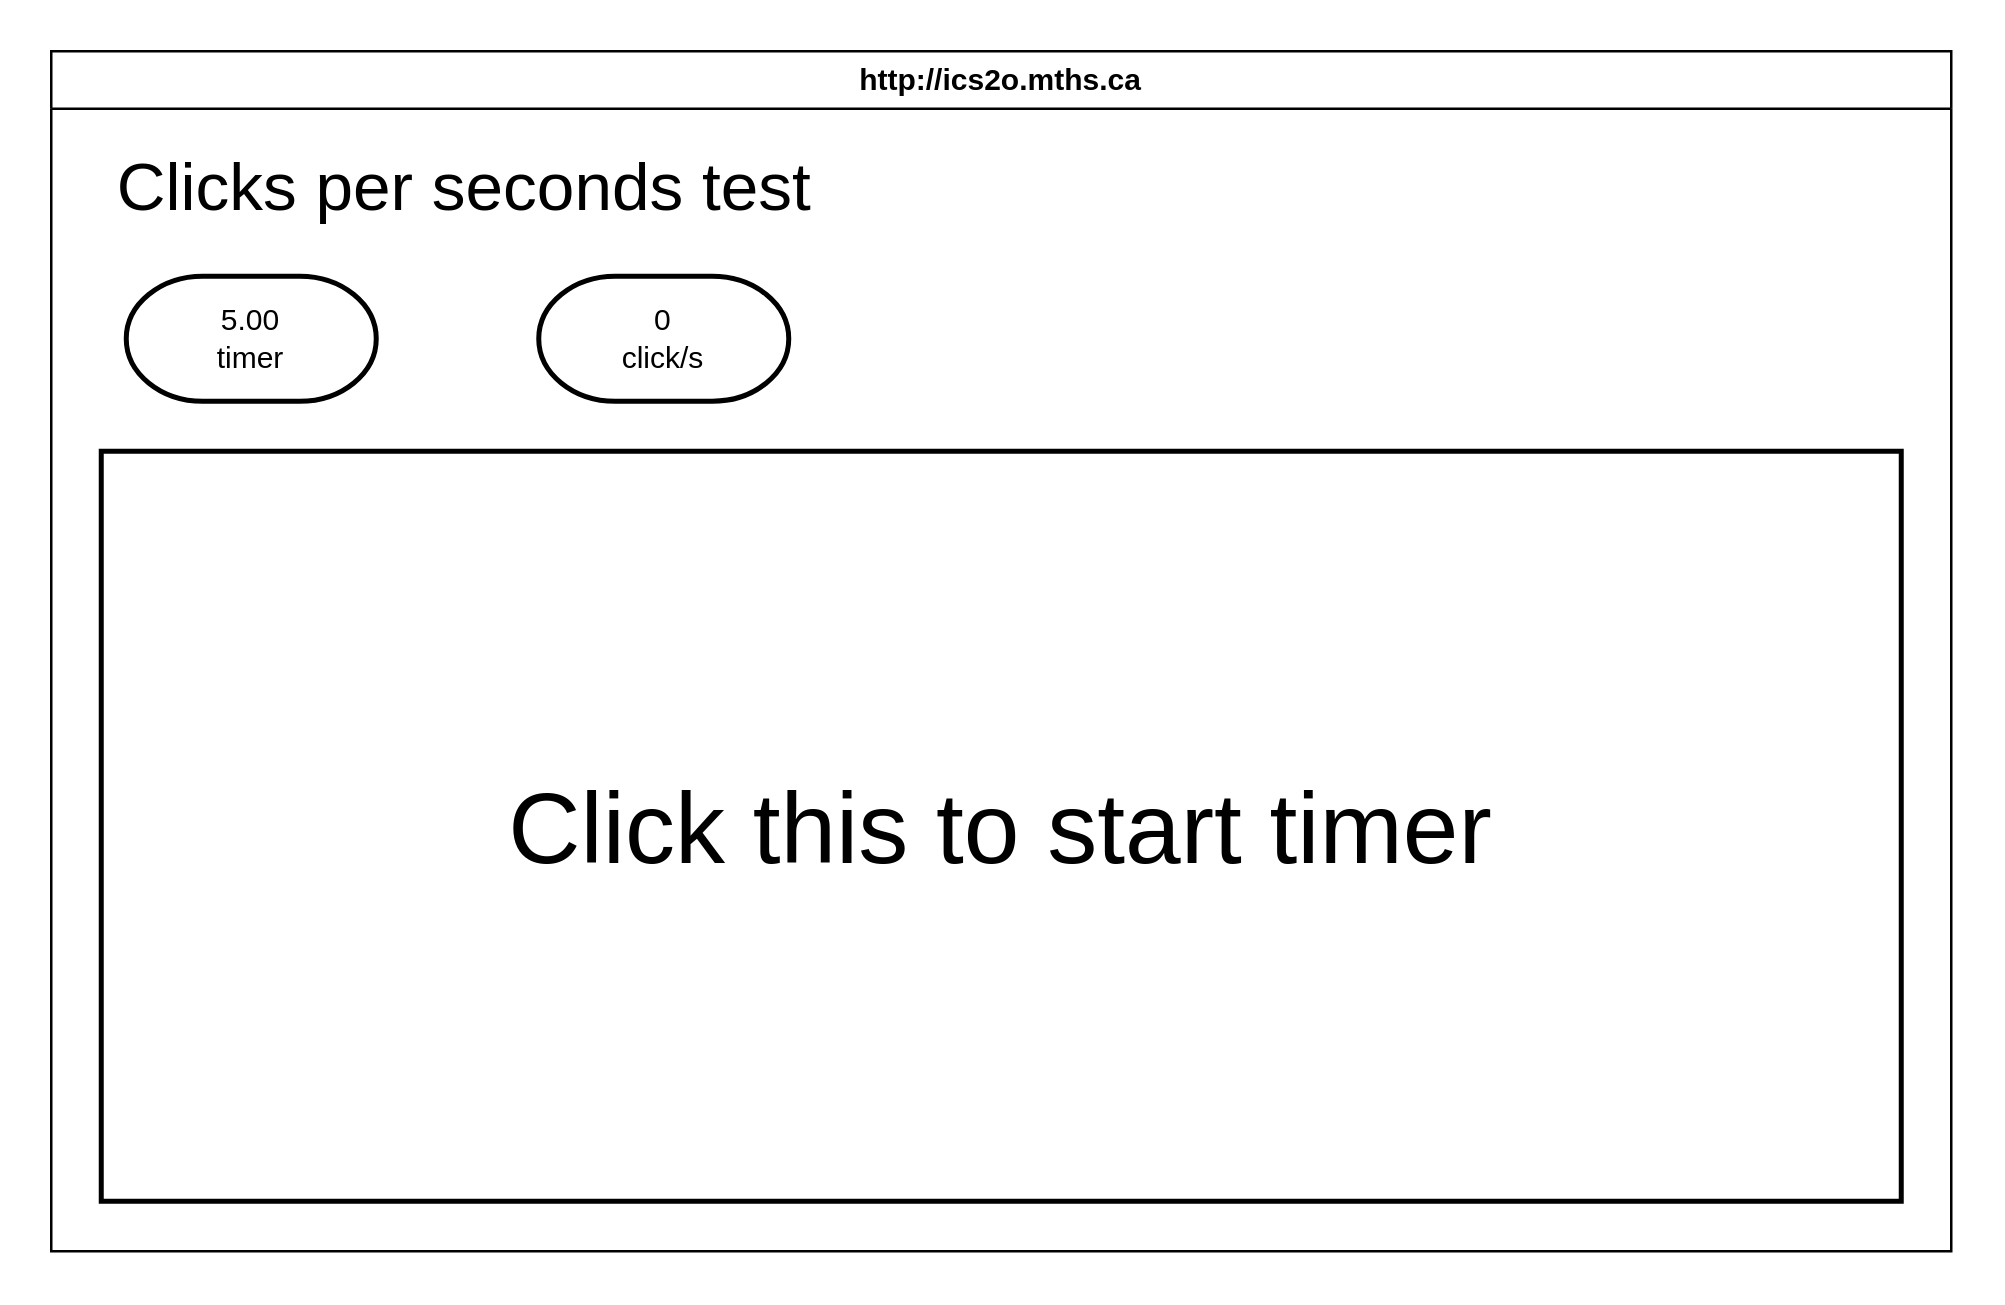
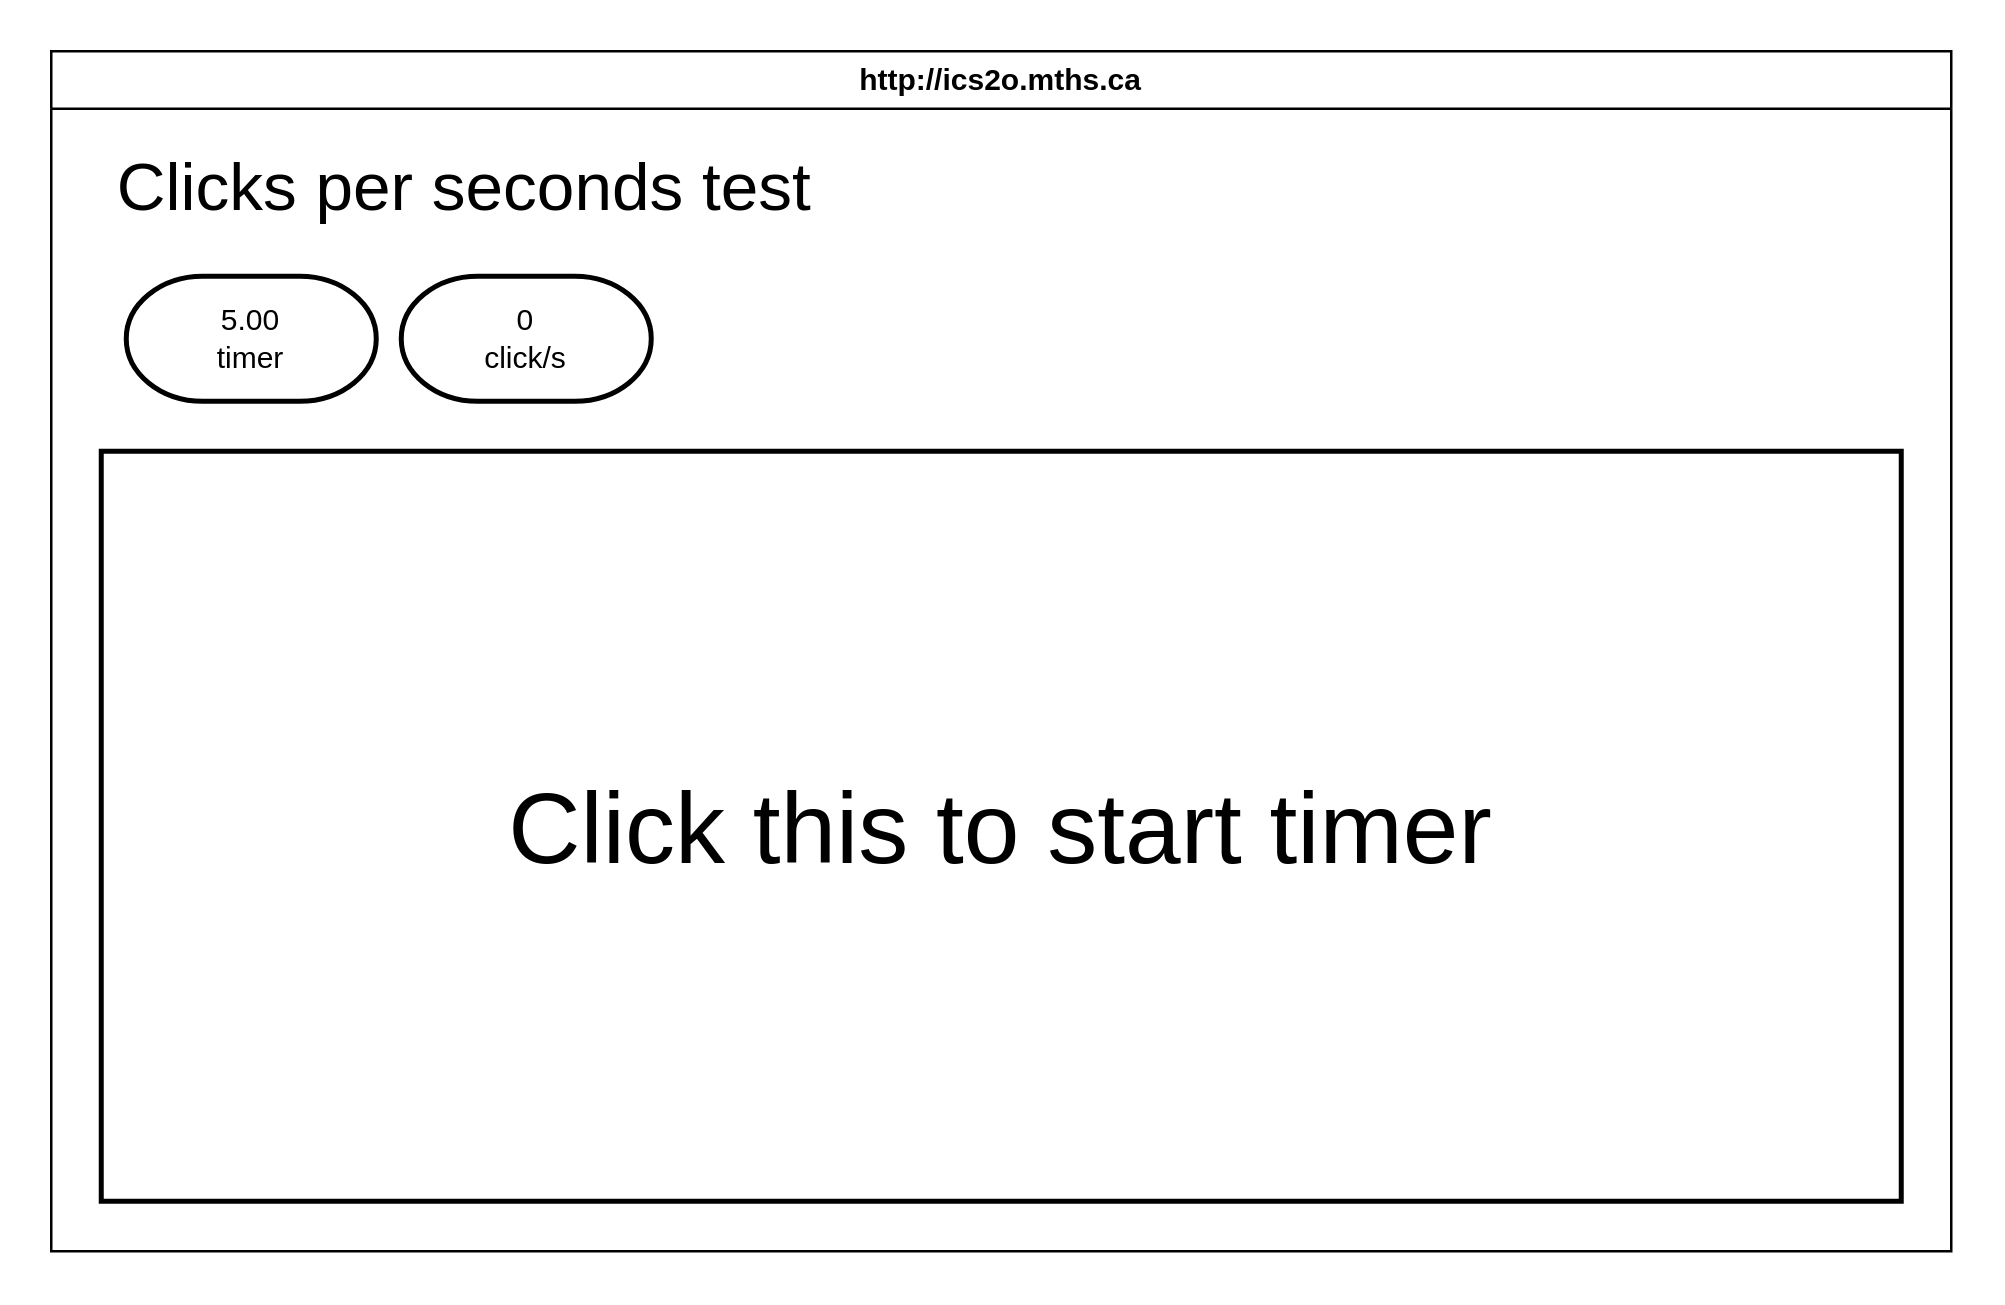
(664, 339) -> (526, 339)
